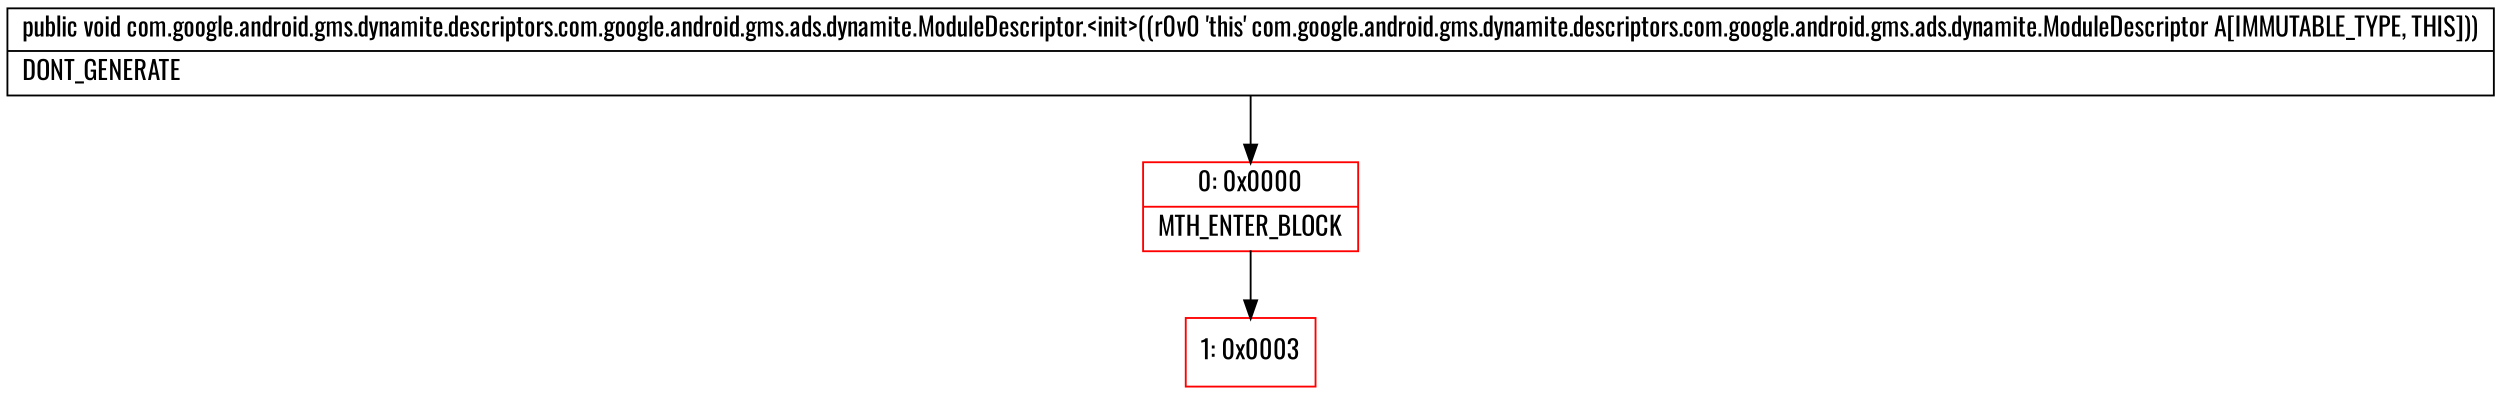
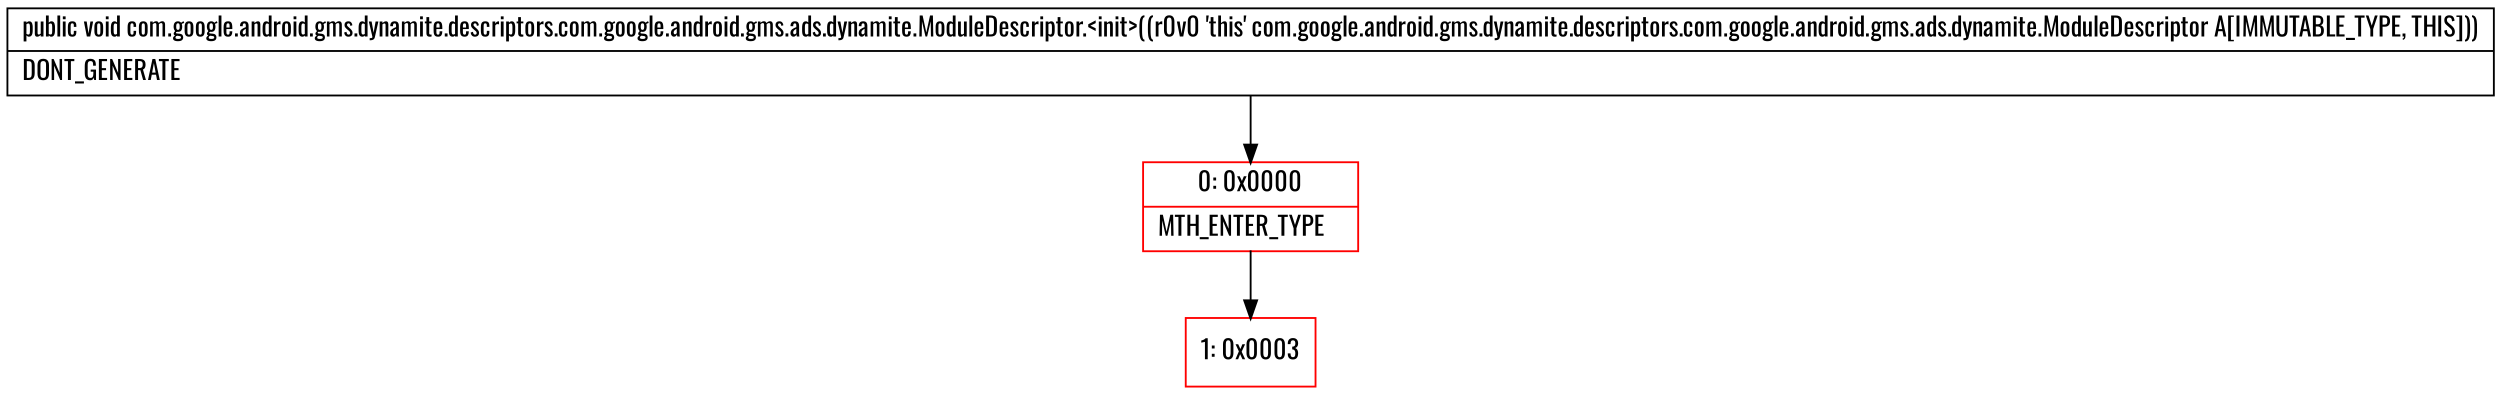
(1251, 228) -> (1242, 228)
